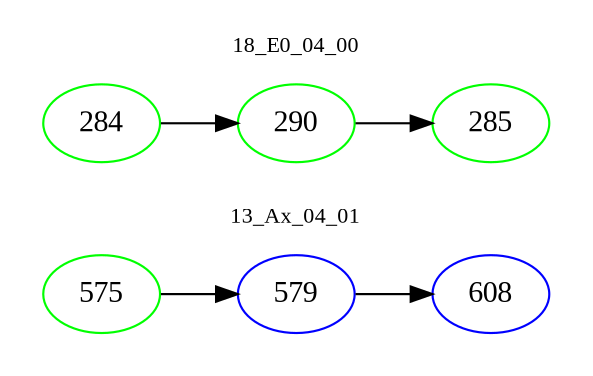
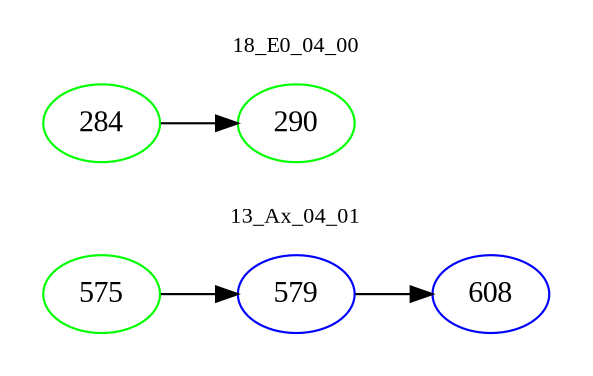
(491, 123) -> none
